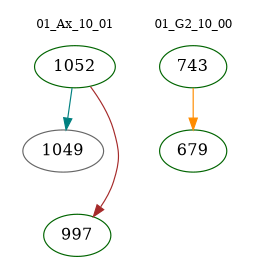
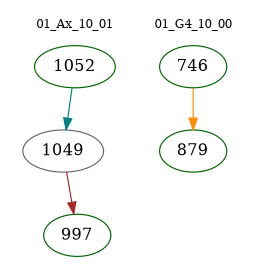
(194, 25) -> (194, 25)
(193, 67) -> (193, 67)
(117, 145) -> (69, 187)
(193, 151) -> (193, 151)
